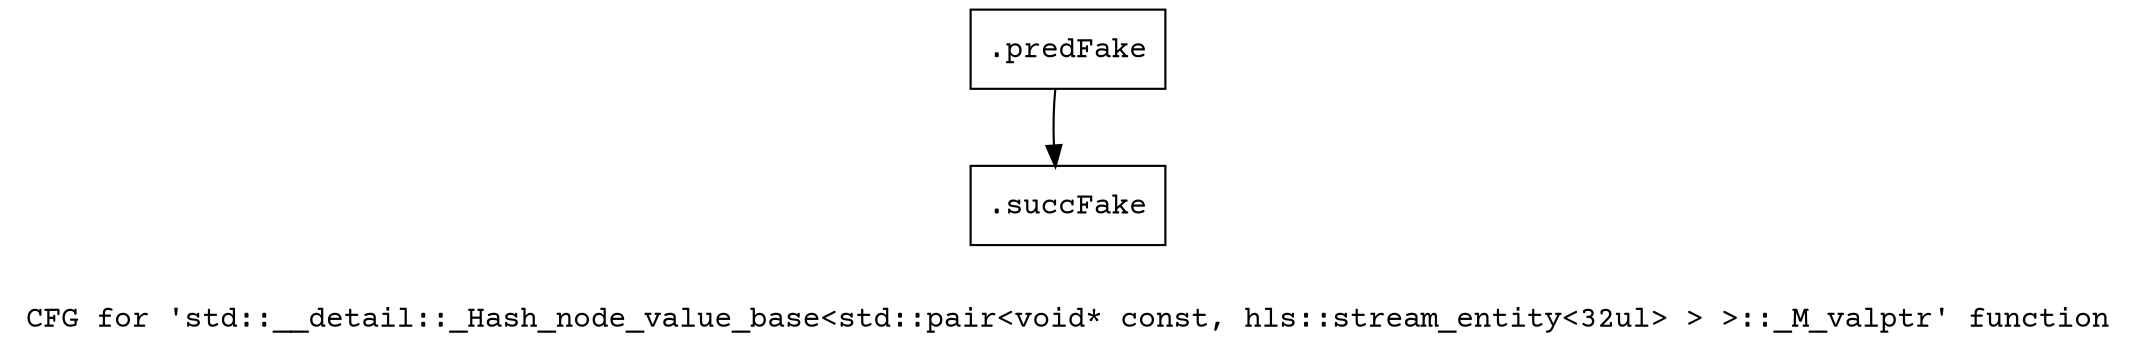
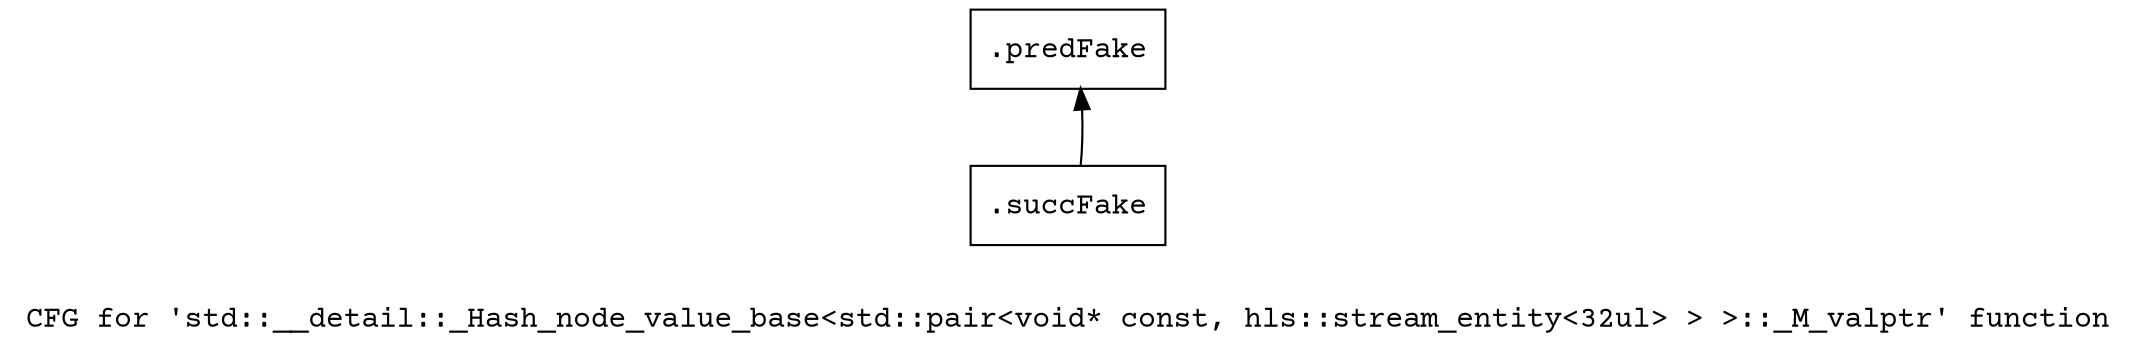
(1054, 117) -> (1082, 138)
